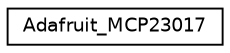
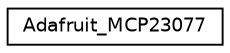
(115, 27) -> (115, 27)
